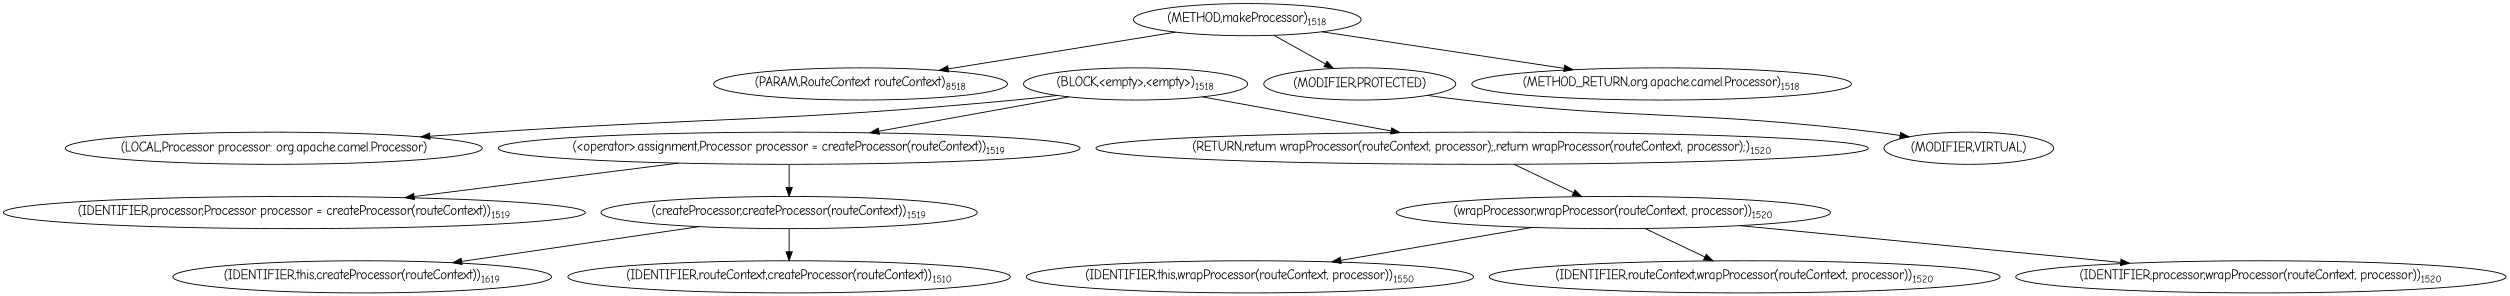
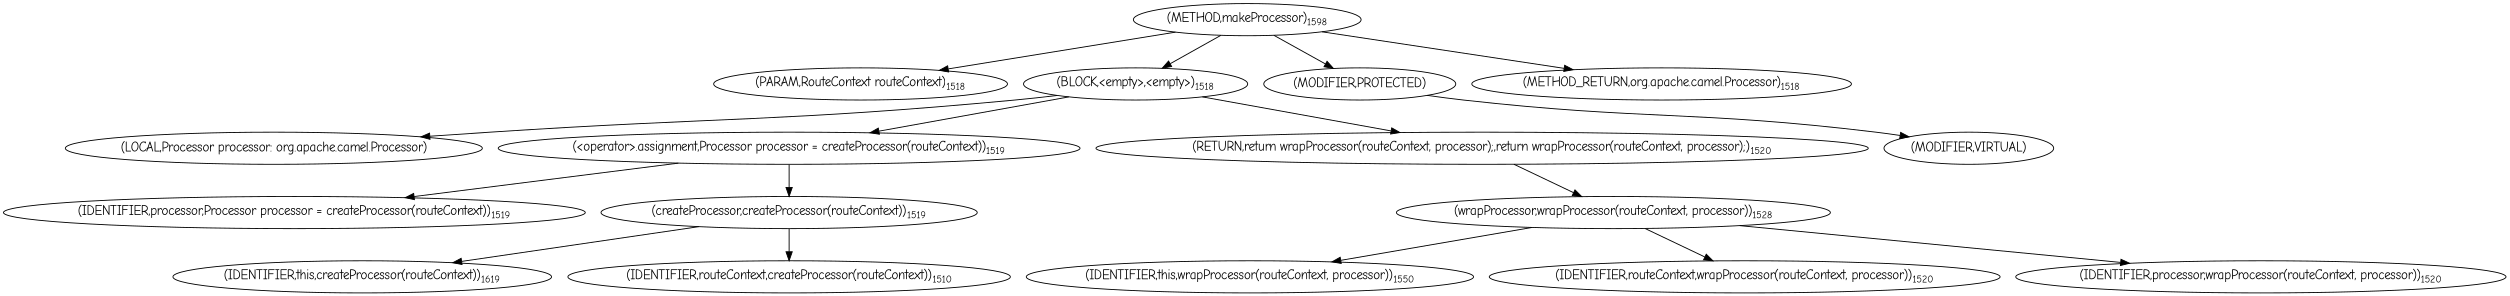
(1317, 18) -> (1317, 18)
none -> (1196, 50)
(956, 83) -> (956, 83)
(1763, 211) -> (1763, 211)
